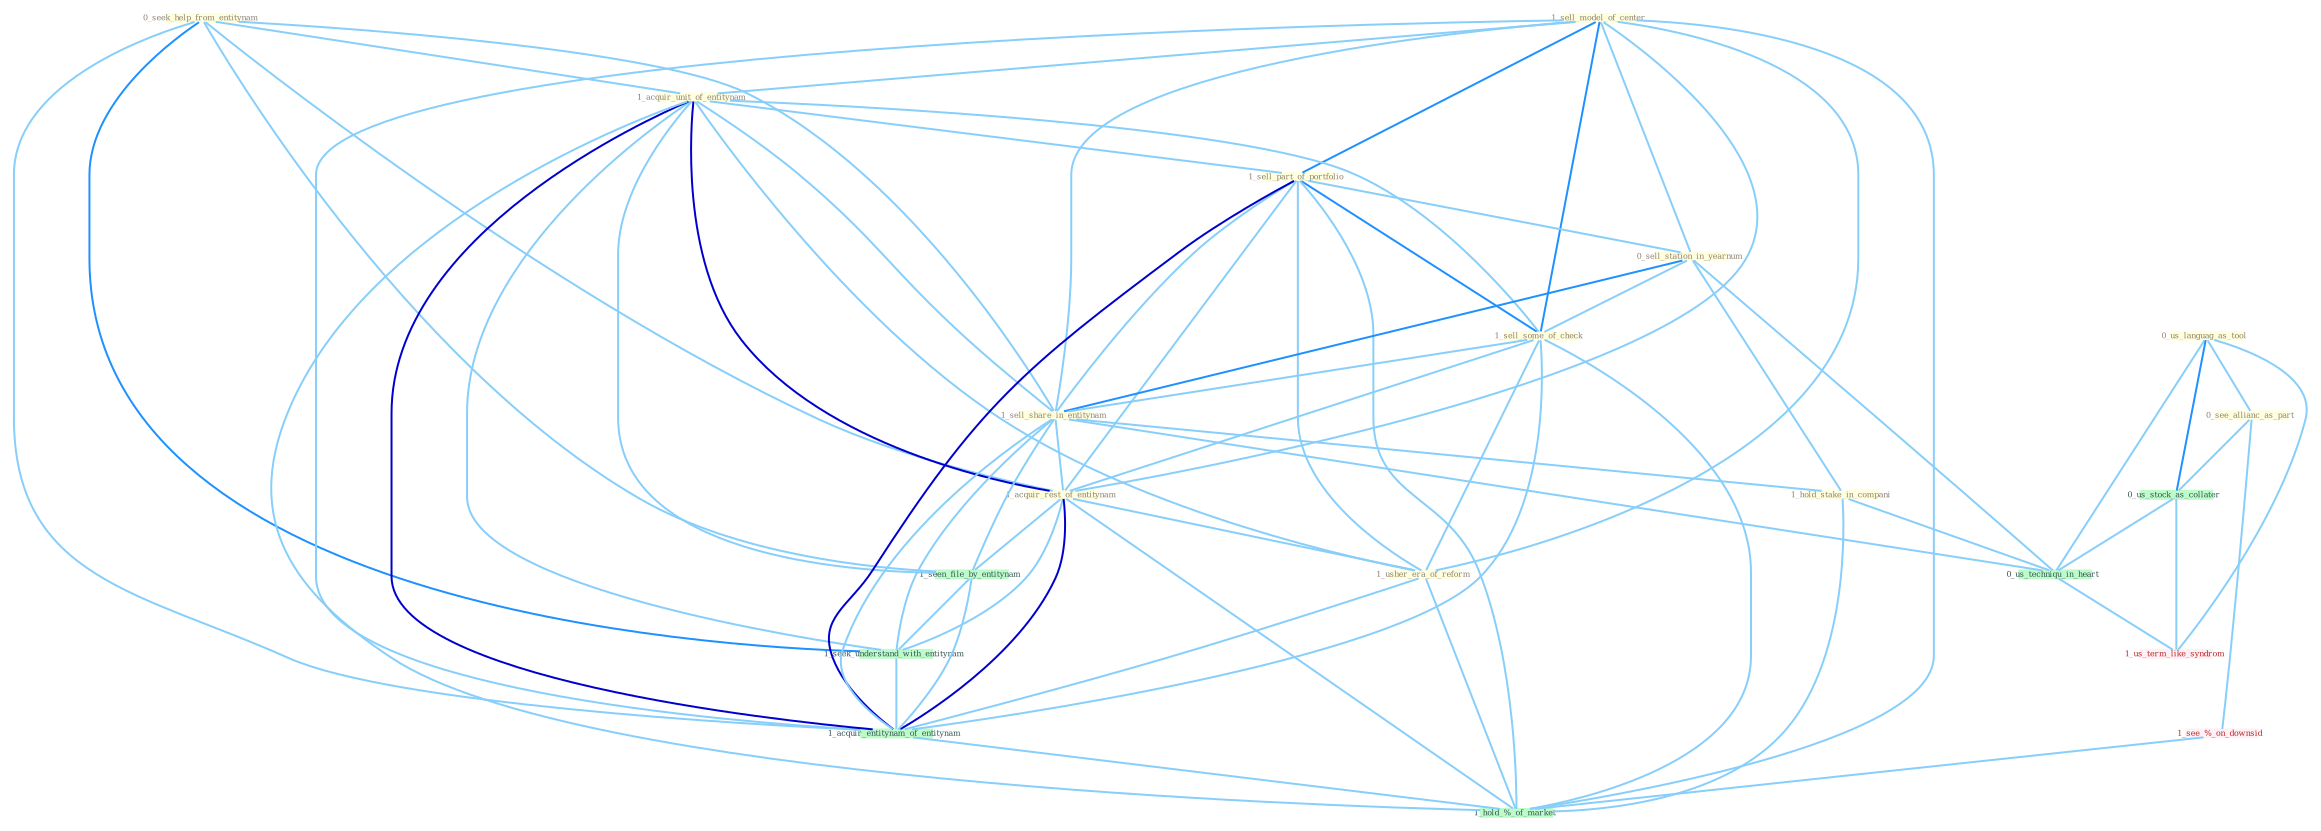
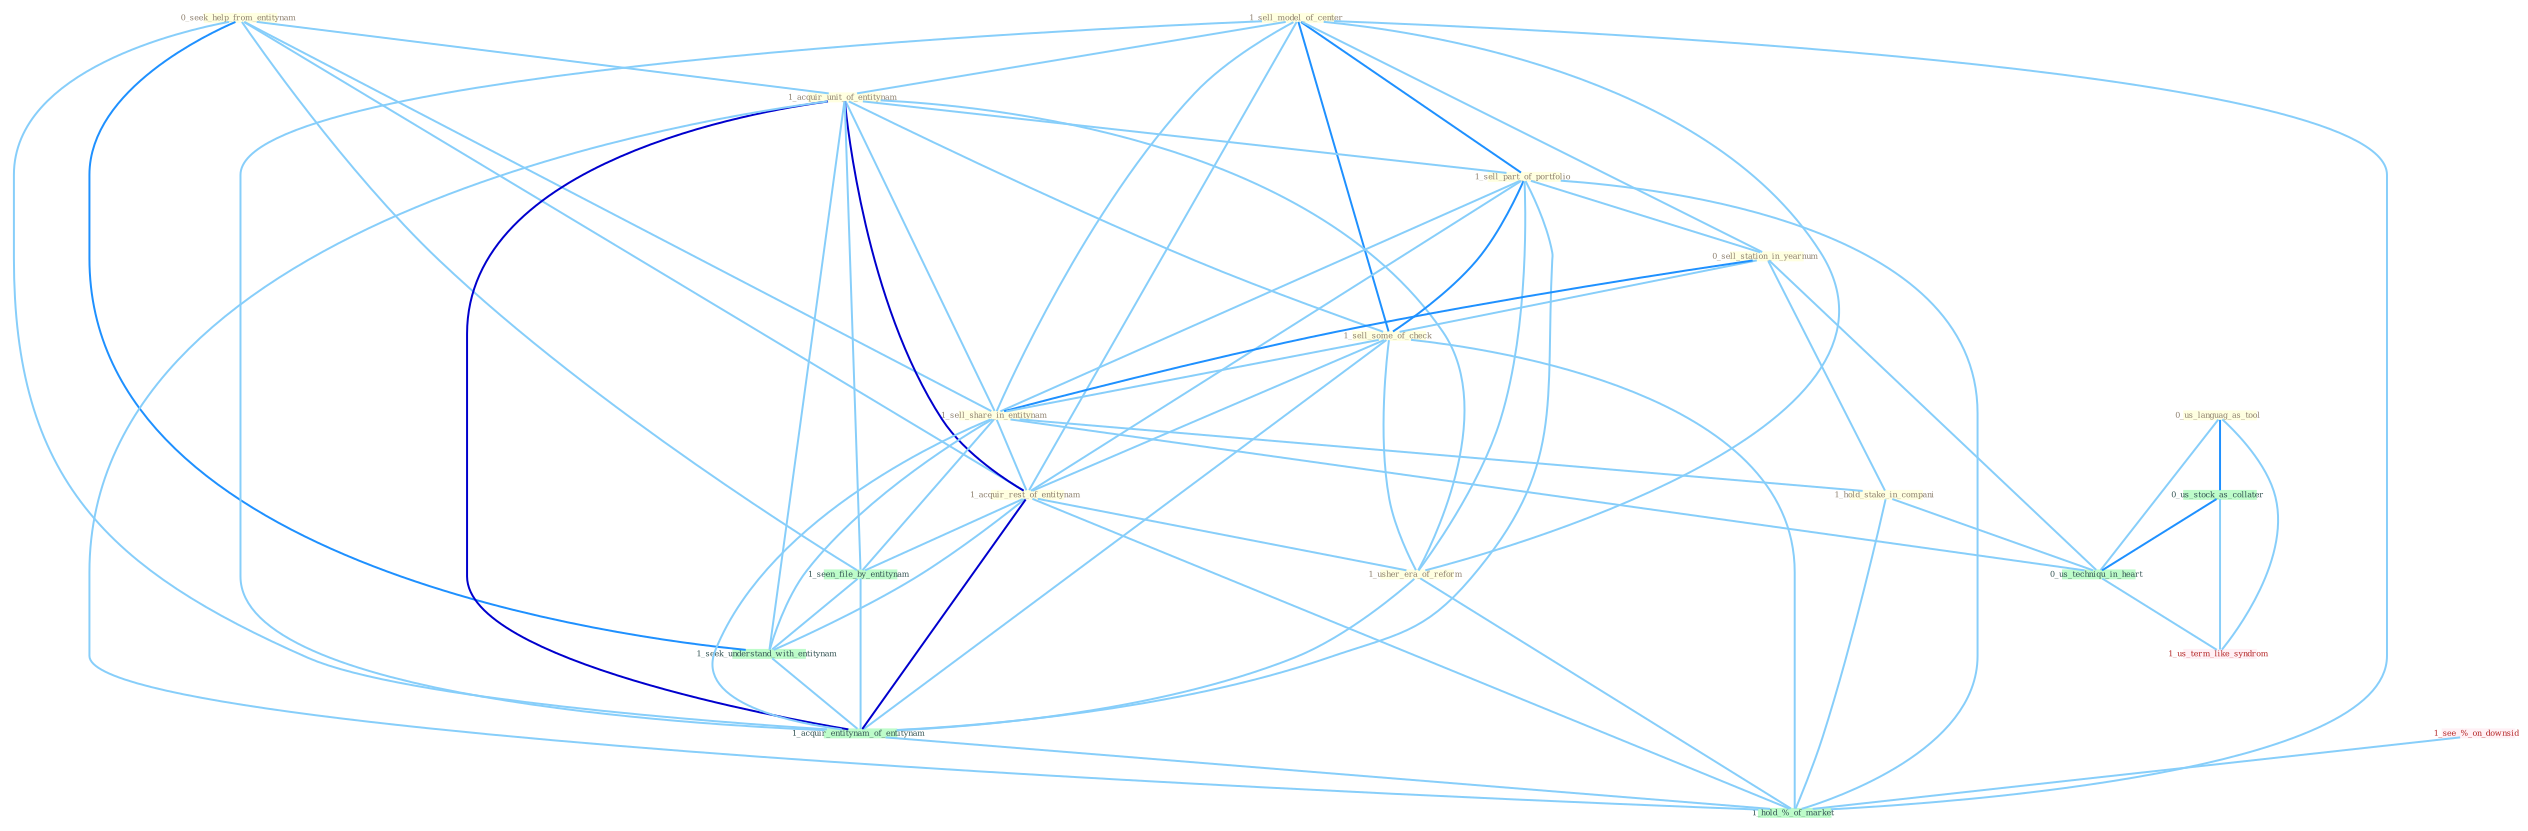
(999, 402) -> (1399, 633)
(2252, 415) -> none
(2116, 535) -> (2159, 535)
